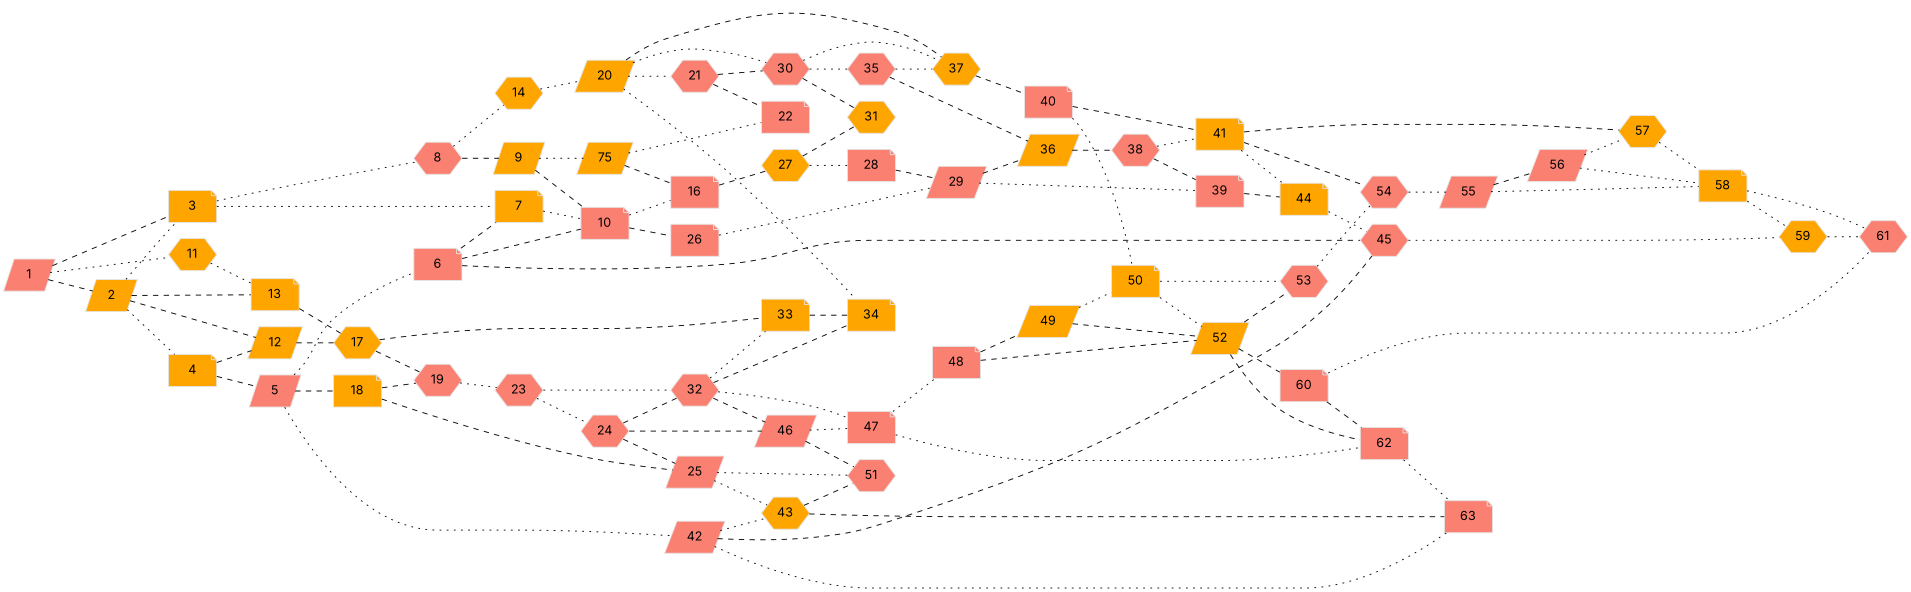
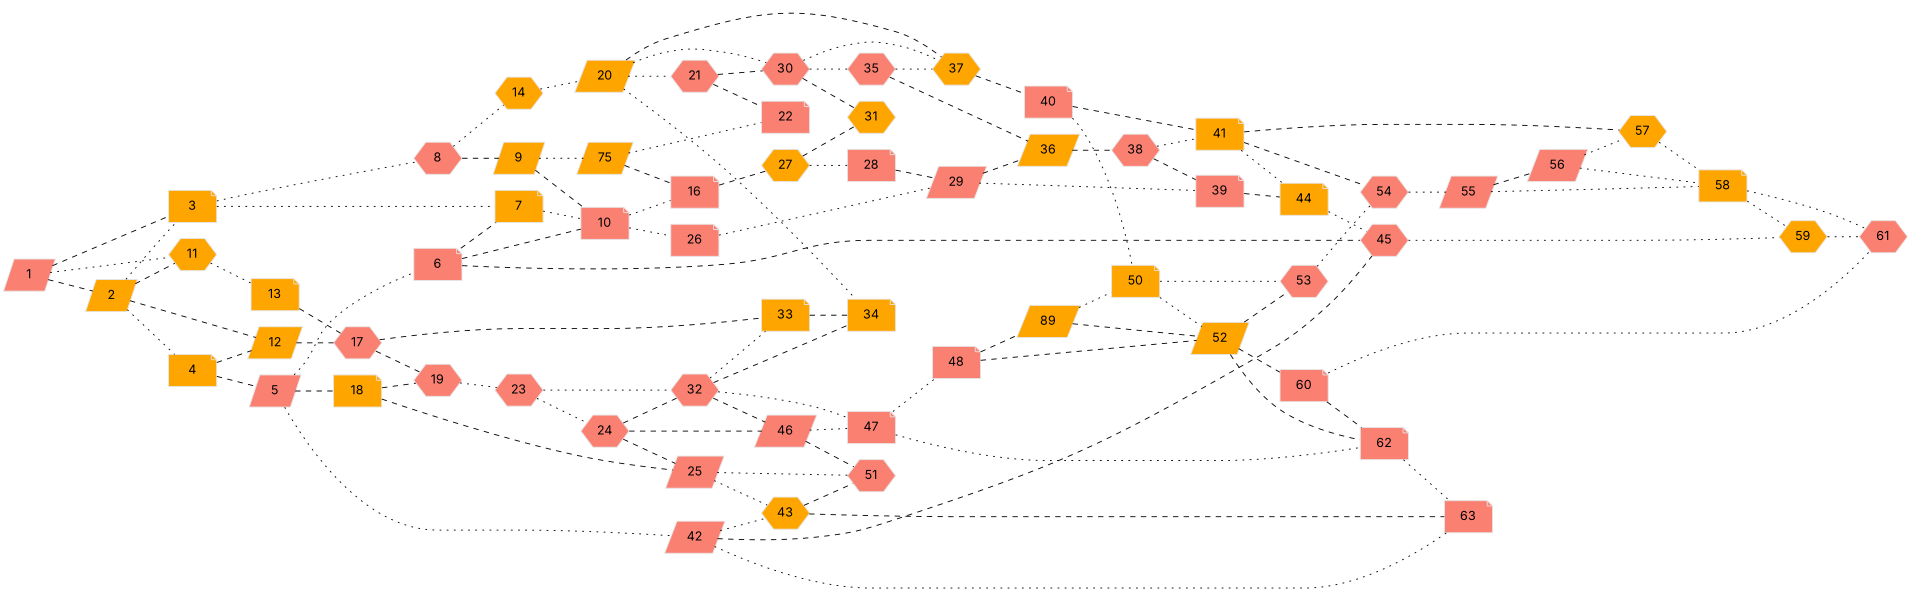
(650, 232) -> (650, 232)
(191, 295) -> (155, 273)
(1049, 321) -> (1049, 321)
(358, 343) -> (358, 343)
